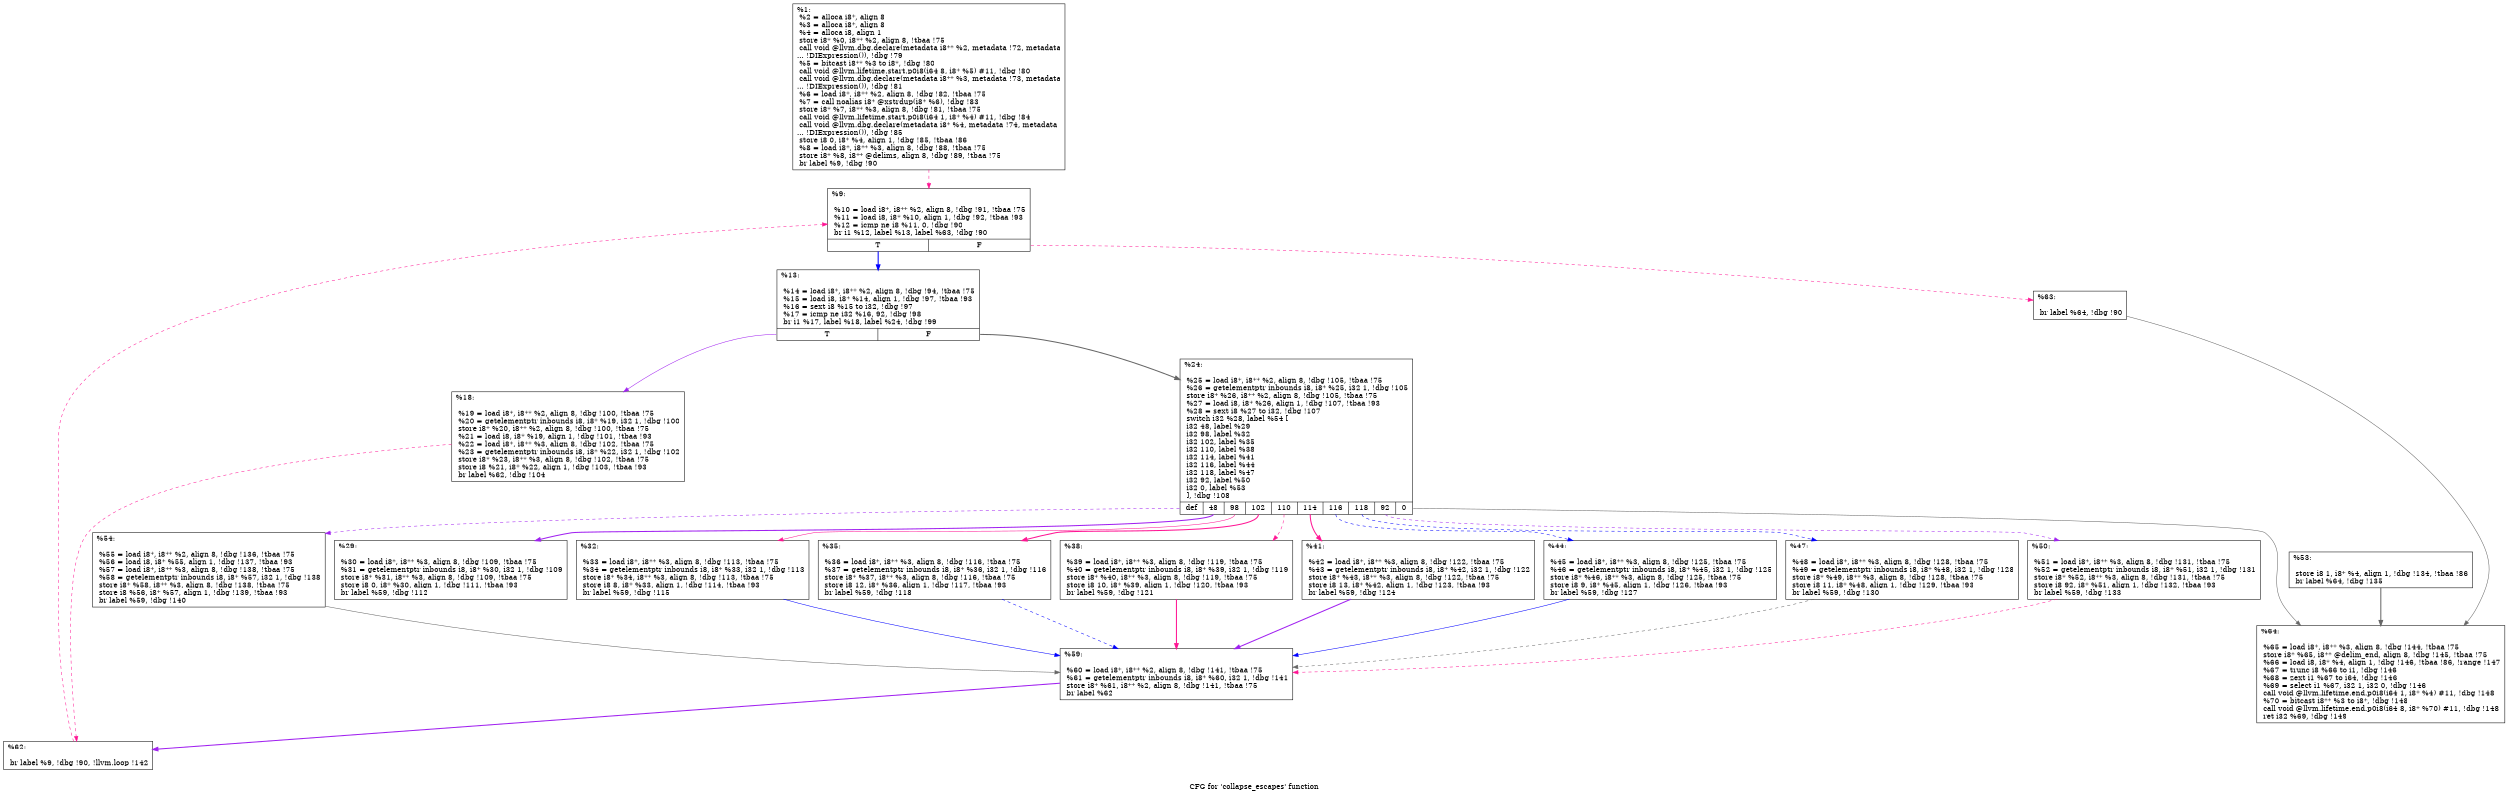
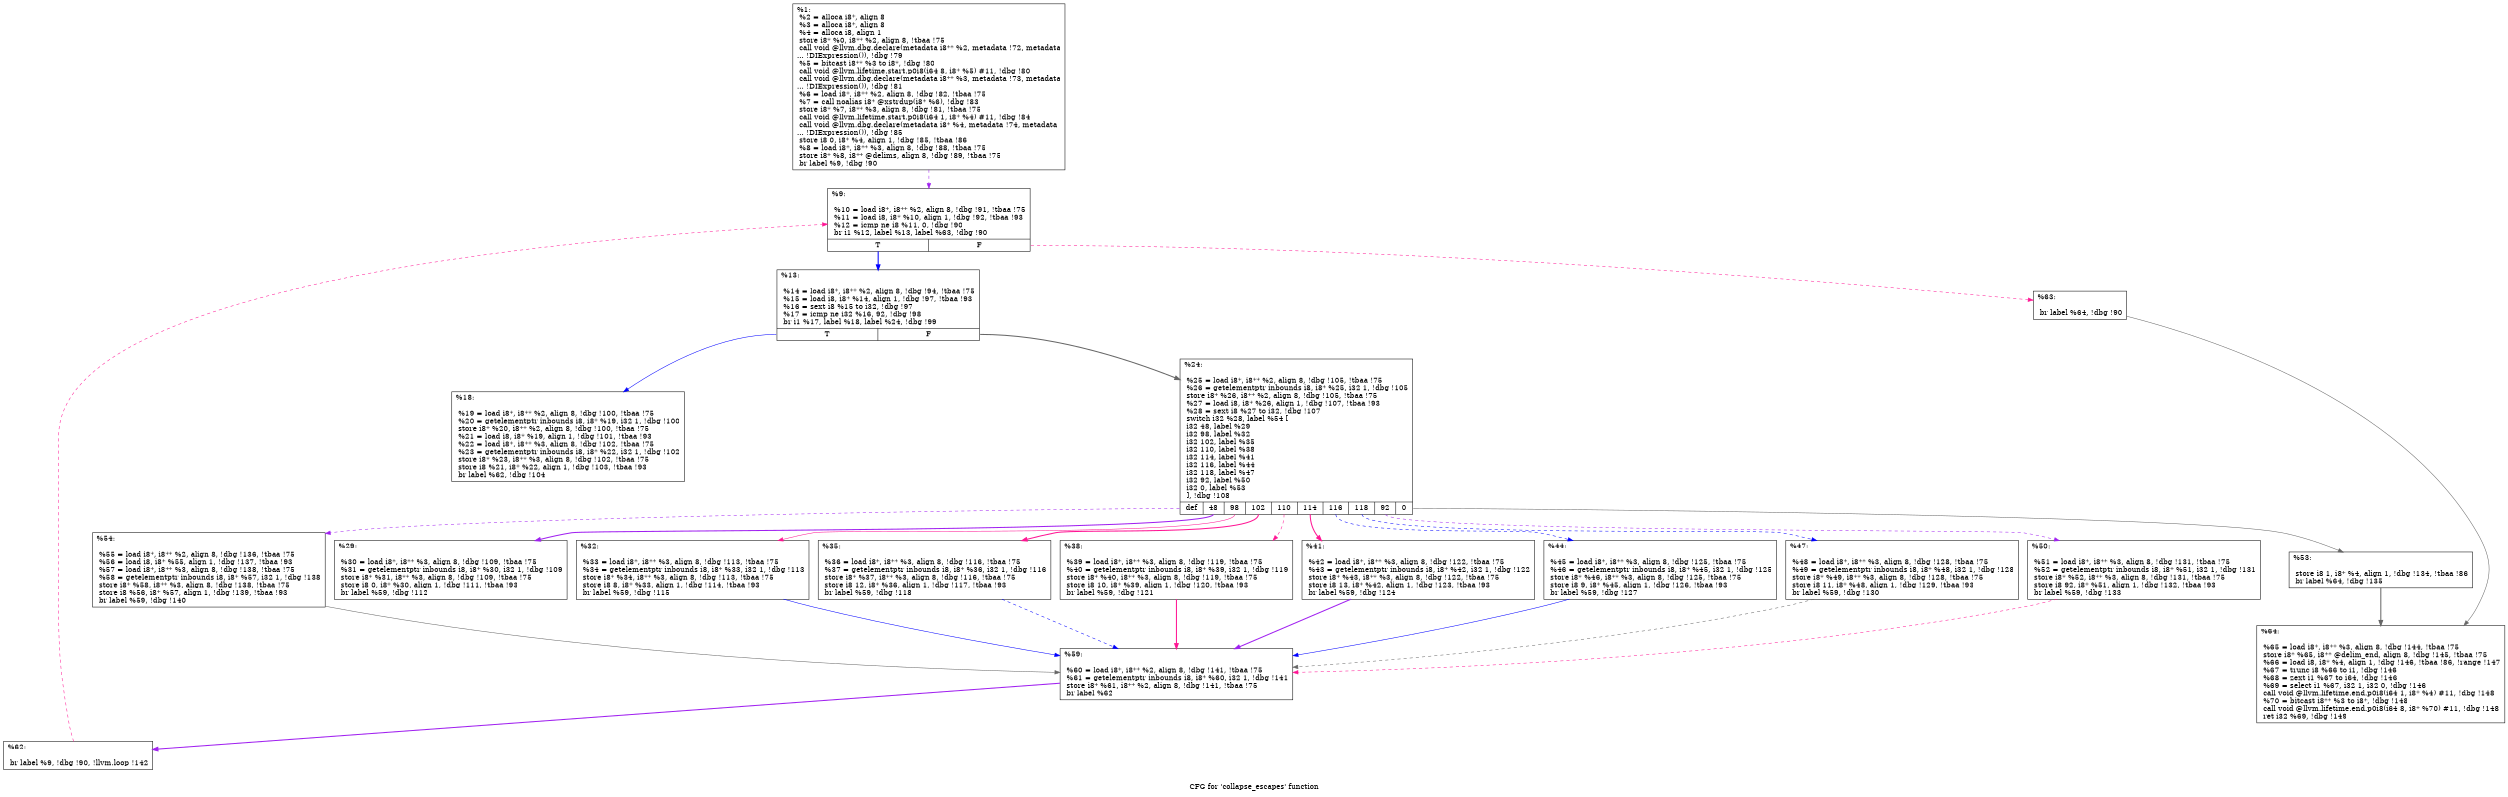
(929, 176) -> (929, 176)
(698, 351) -> (698, 351)
(163, 492) -> none
(1889, 516) -> (1878, 514)
